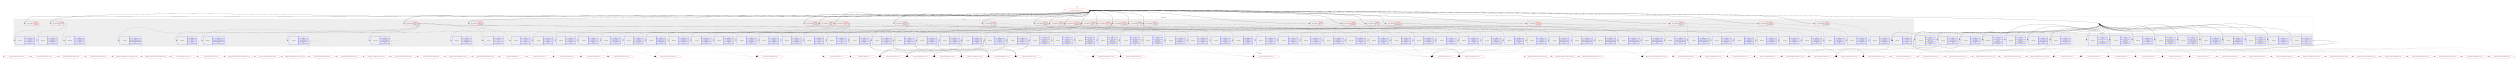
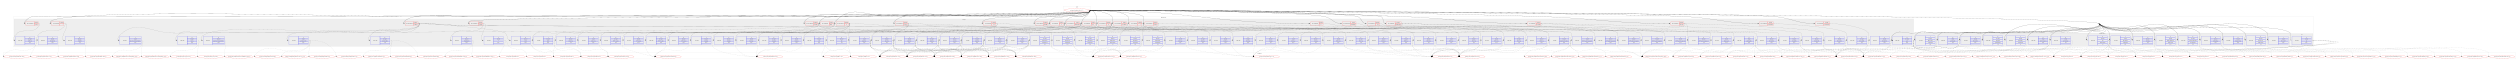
none -> (1619, 57)
